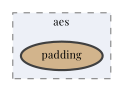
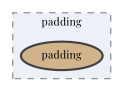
(62, 23) -> (62, 23)
